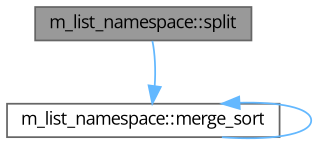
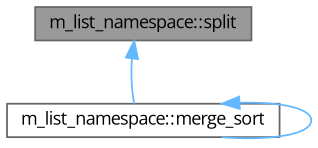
(155, 63) -> (132, 81)
